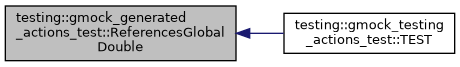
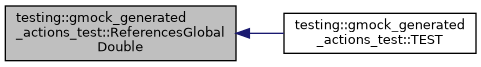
(369, 33) -> (380, 33)
